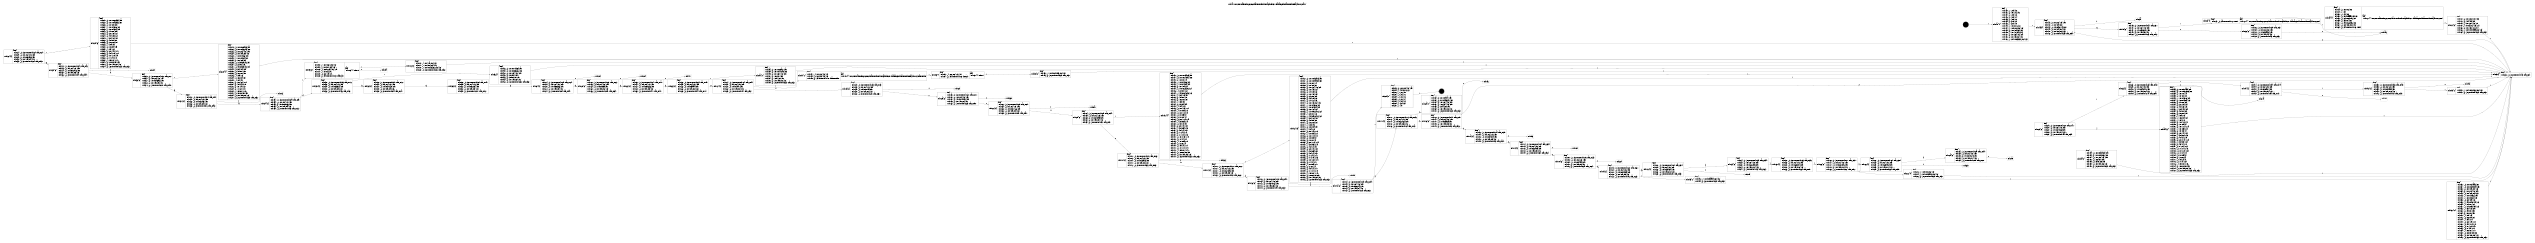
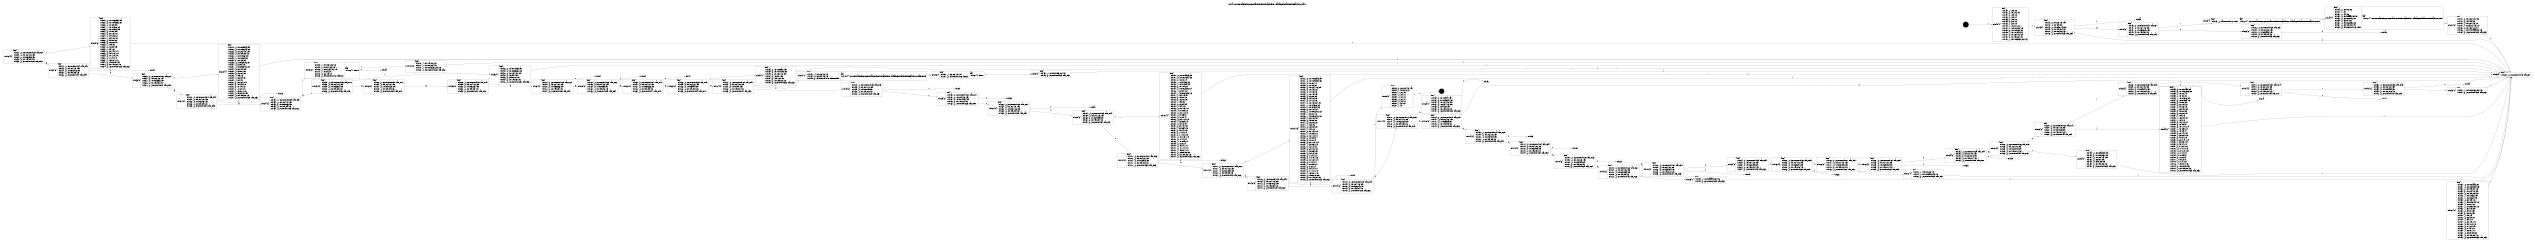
(2326, 31) -> (2322, 20)
(1462, 90) -> (1466, 81)
none -> (2010, 149)
(1641, 171) -> (1632, 163)
none -> (1837, 175)
